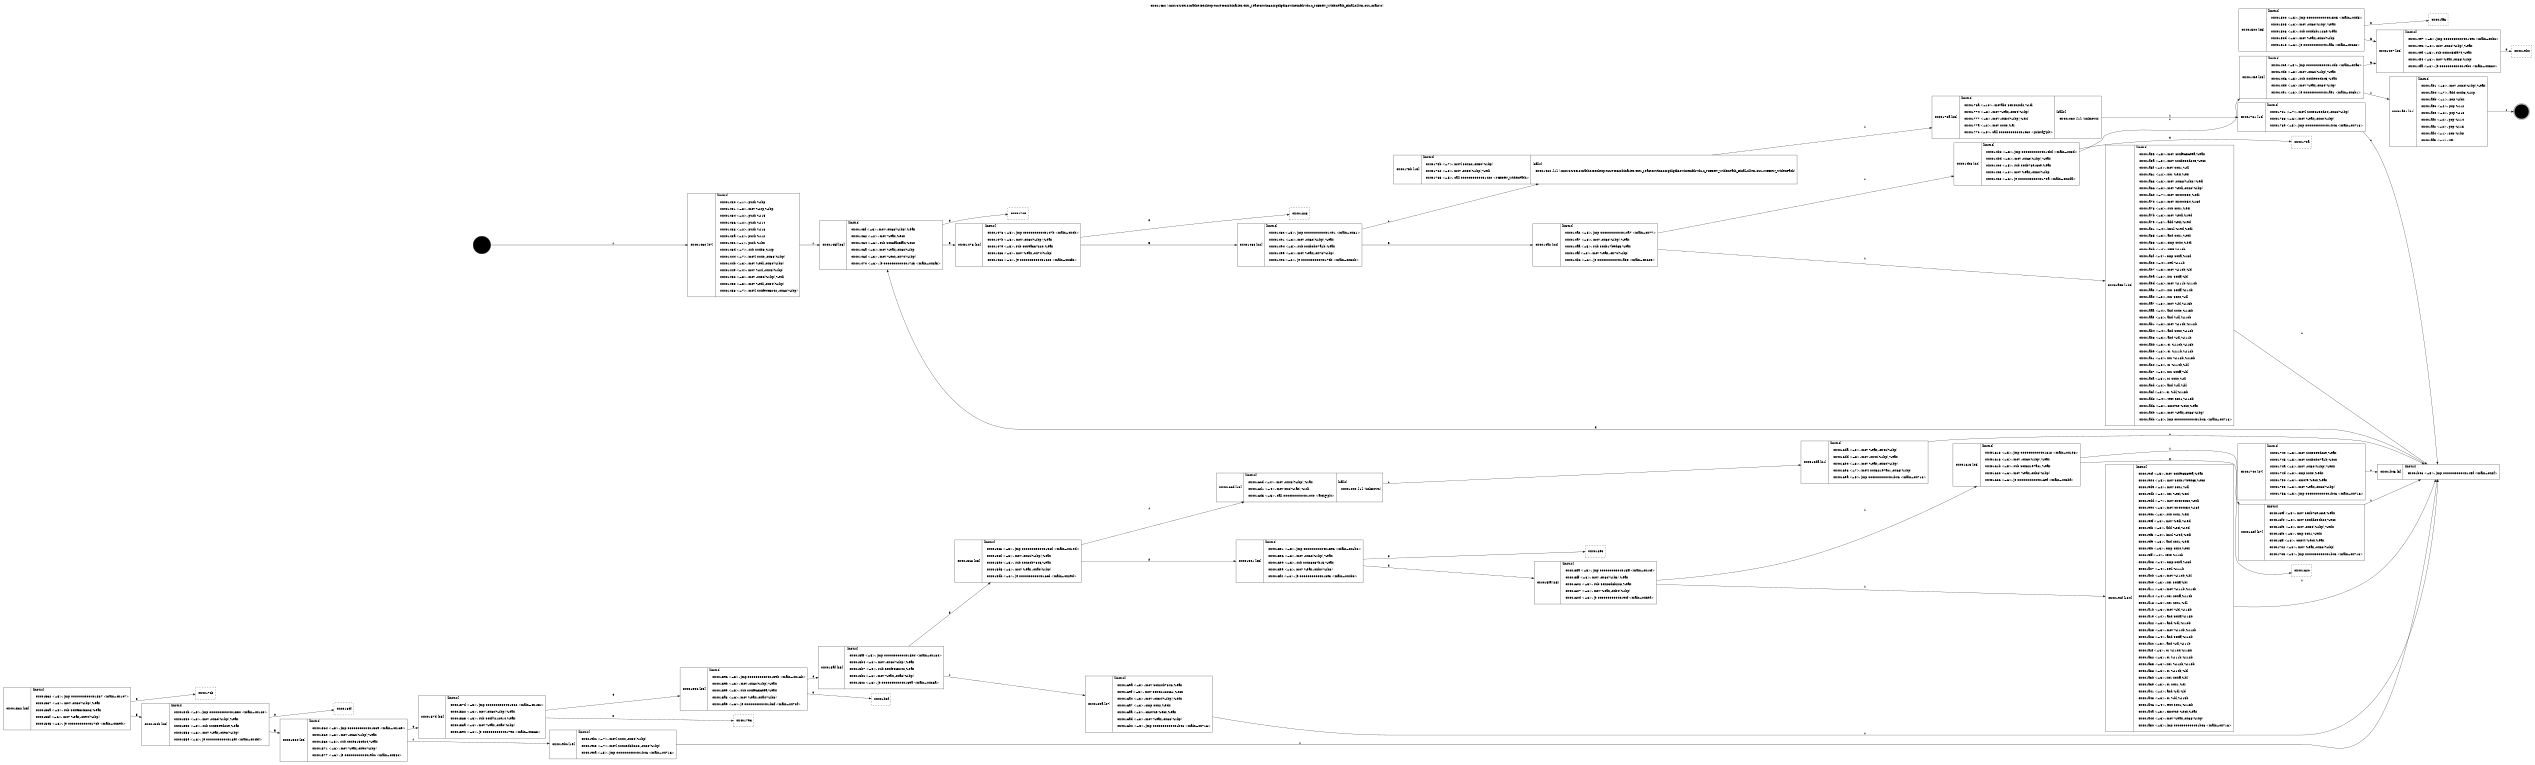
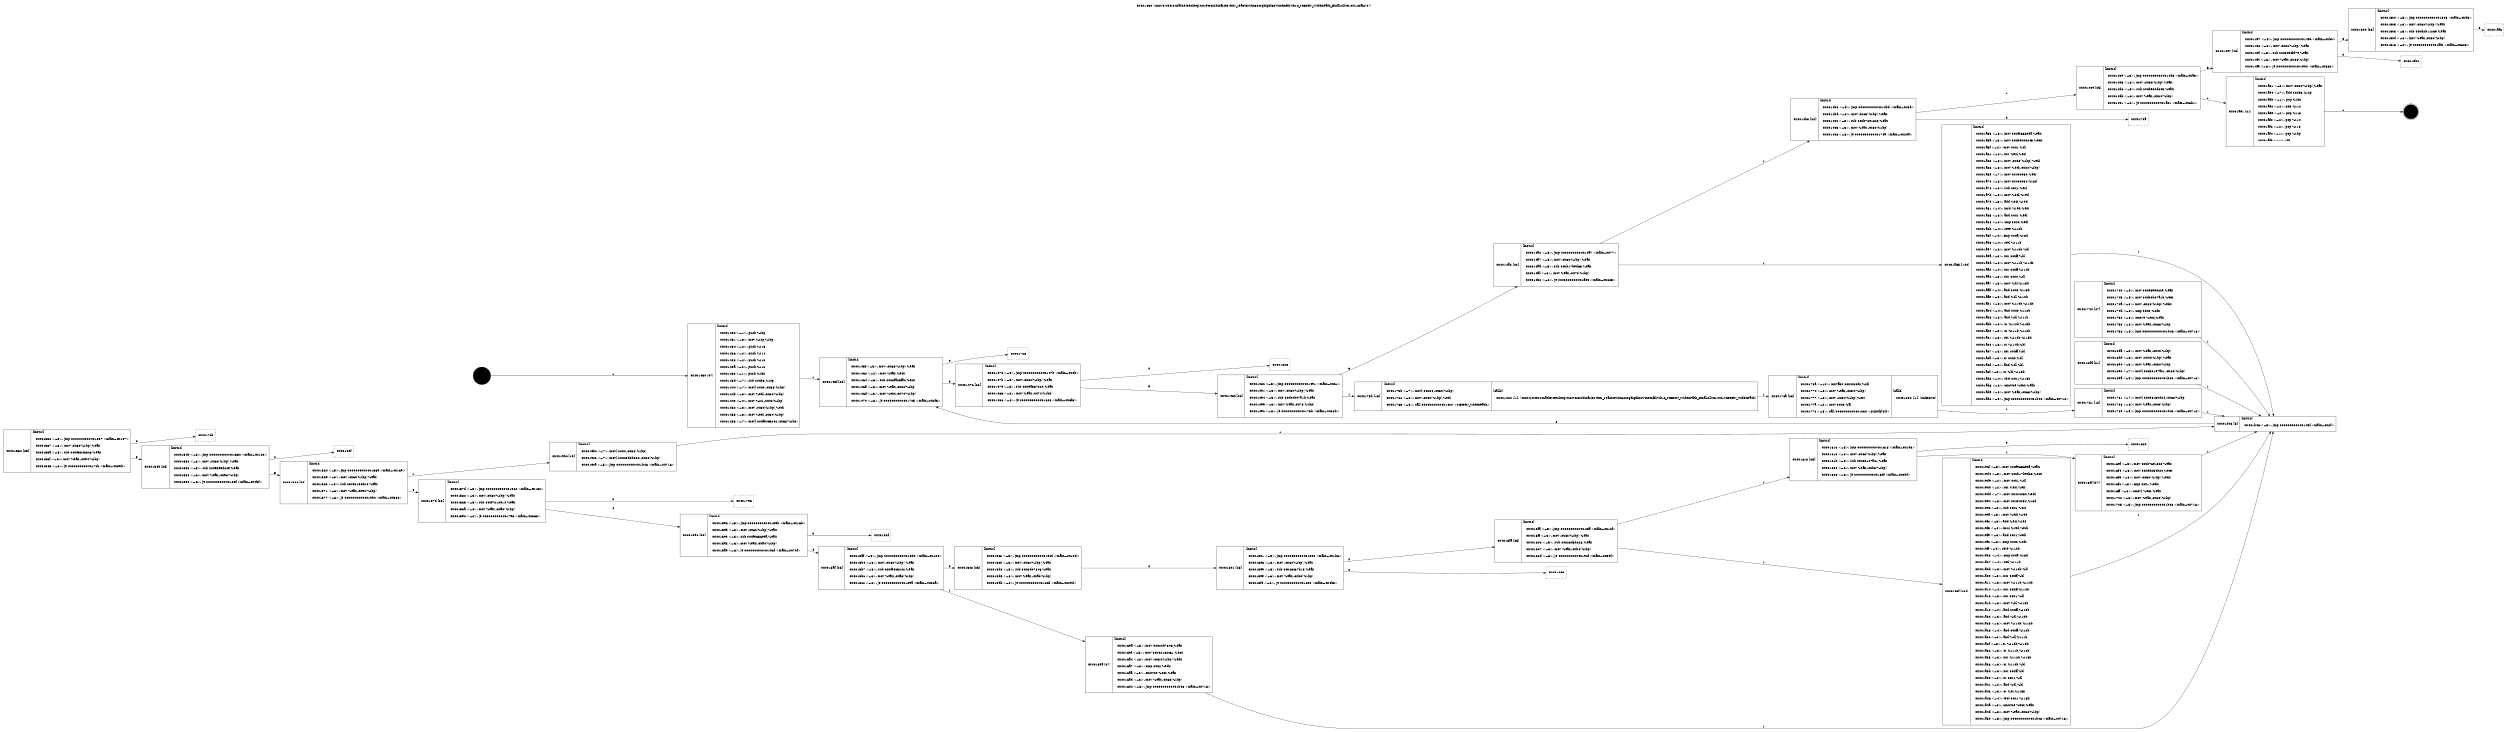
(2369, 40) -> (2342, 41)
(1300, 487) -> none
